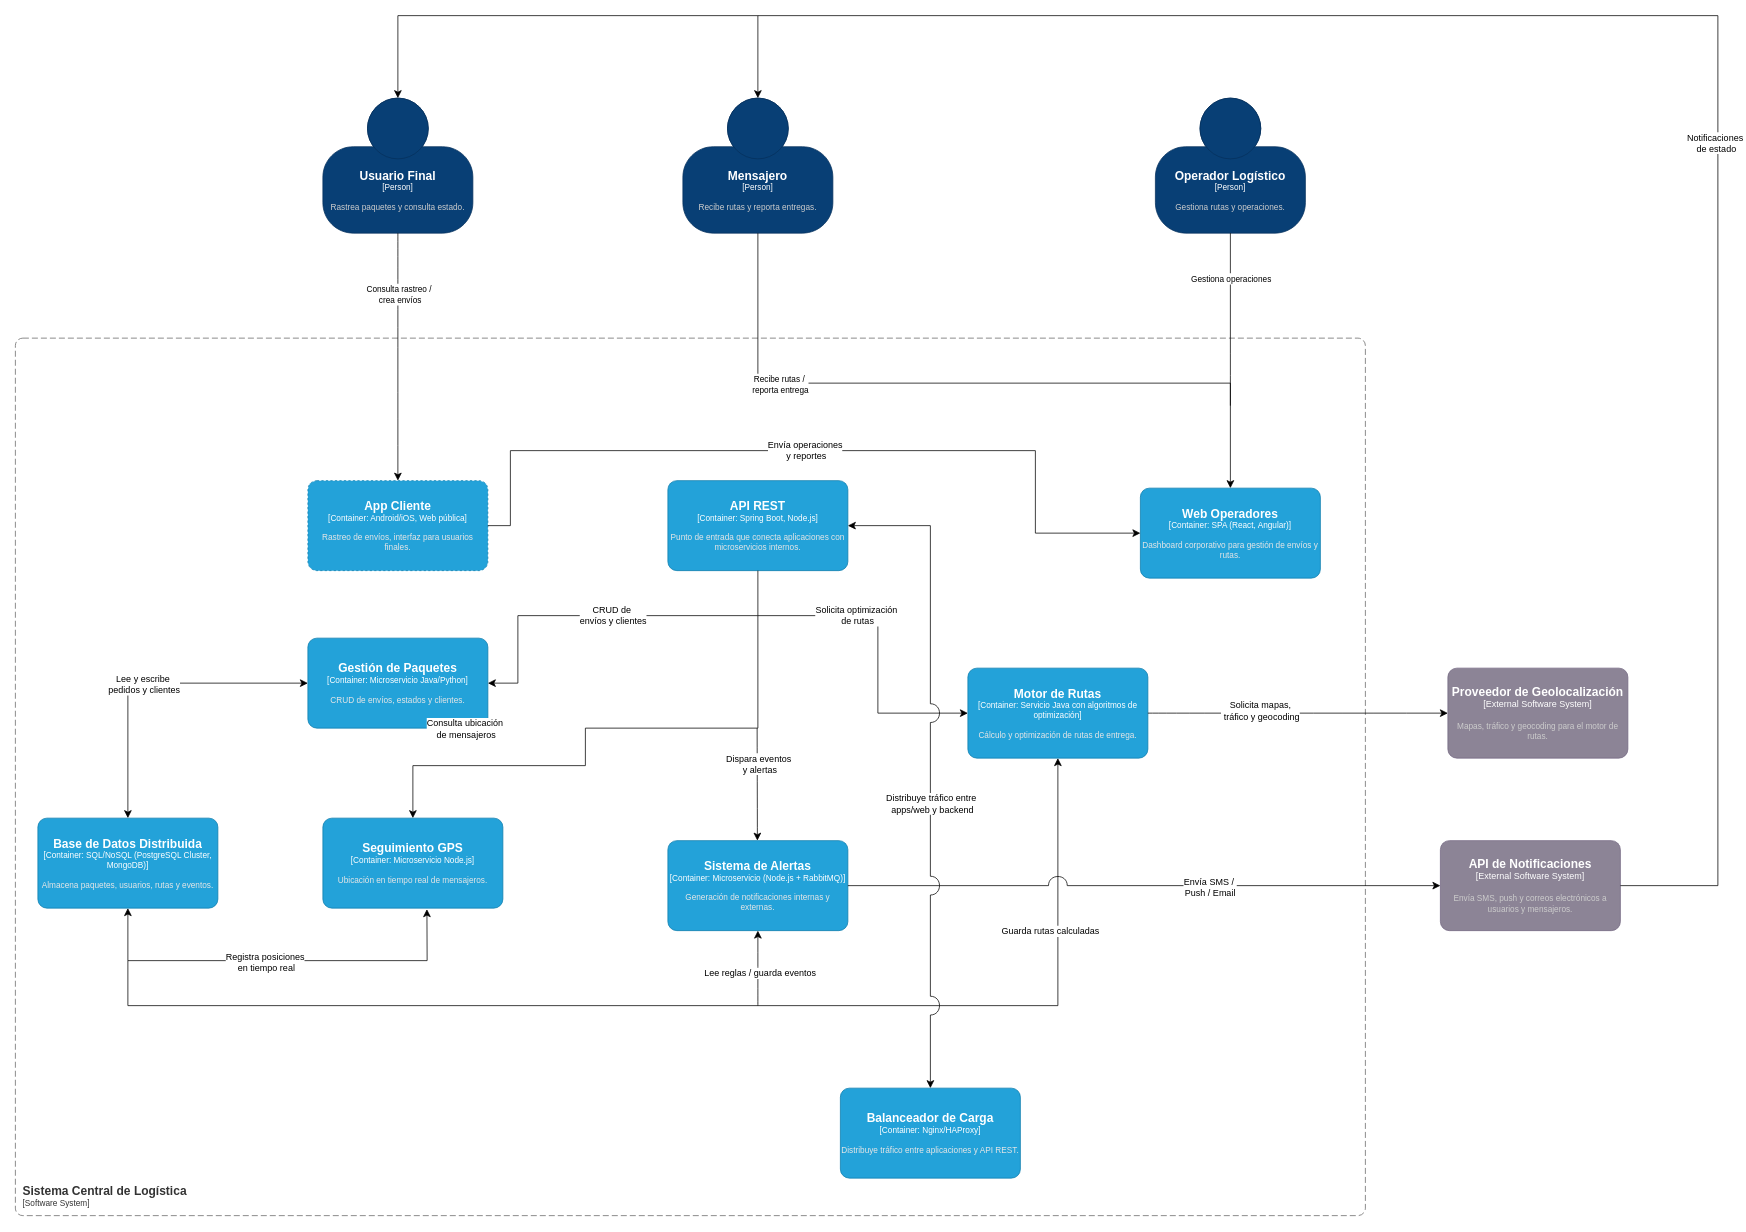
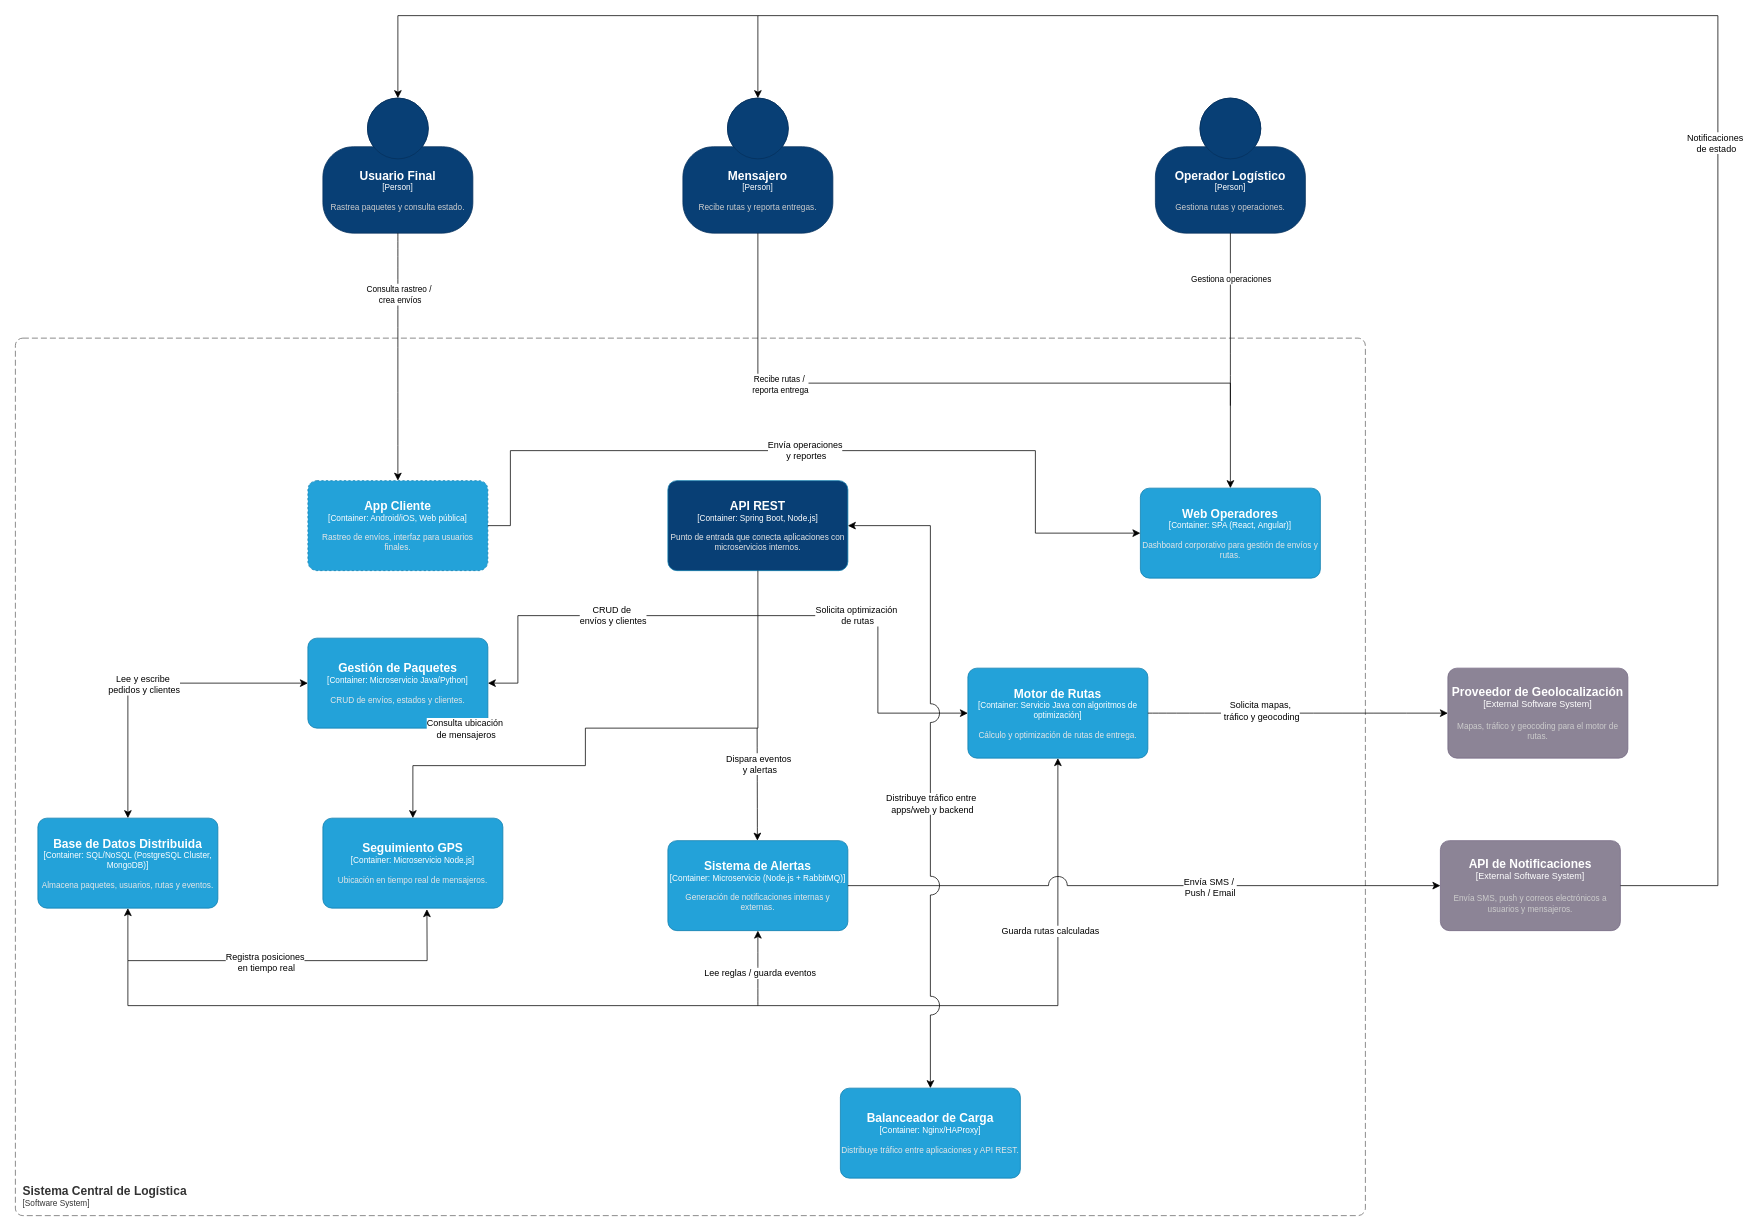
(758, 525) -> (758, 525)
